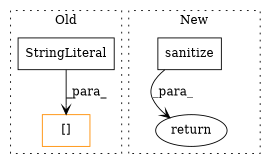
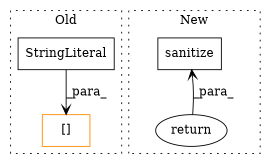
(151, 91) -> (193, 97)
